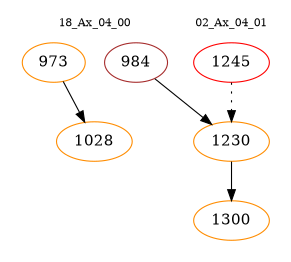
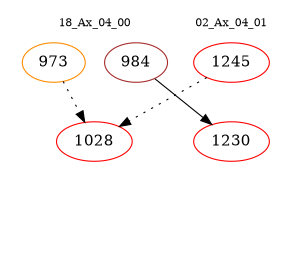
(71, 97) -> (71, 97)
(232, 97) -> (168, 99)
(94, 142) -> (94, 142)
(232, 142) -> (232, 142)
(232, 221) -> none
